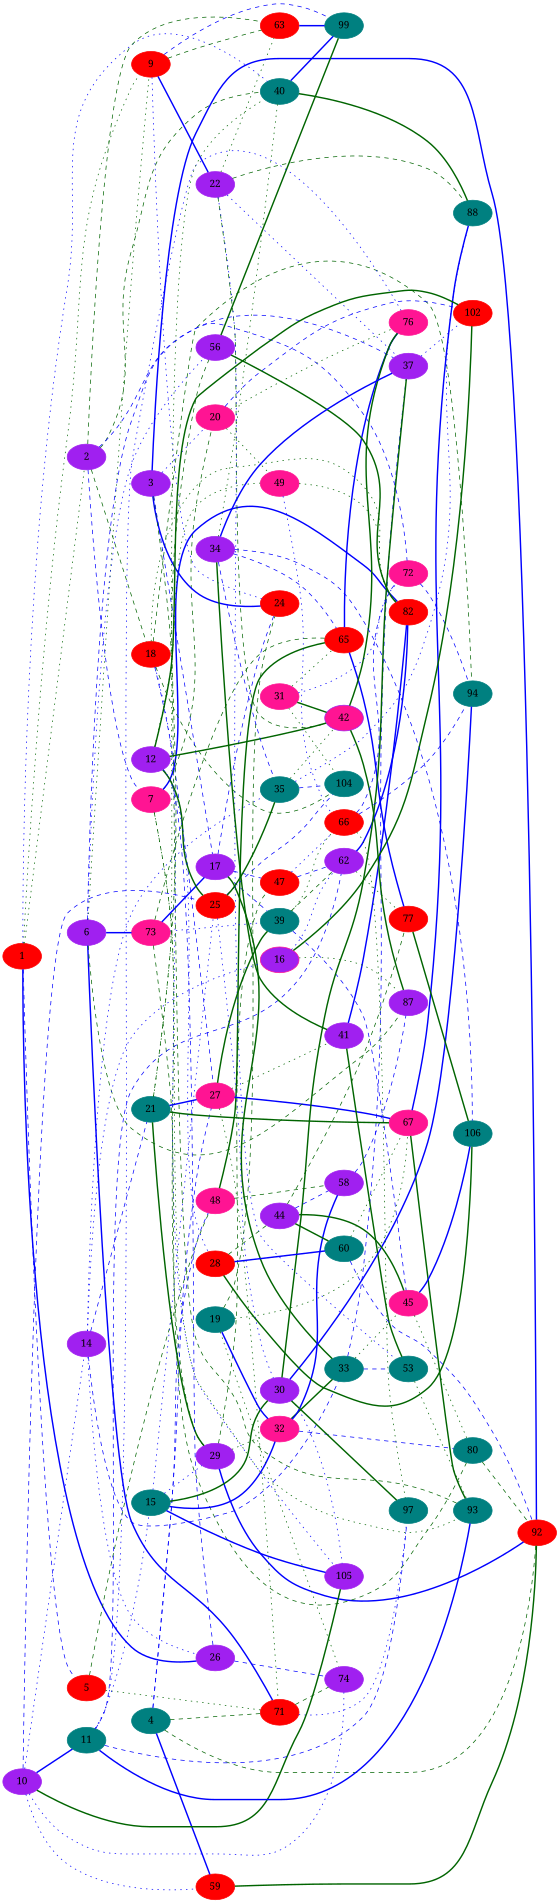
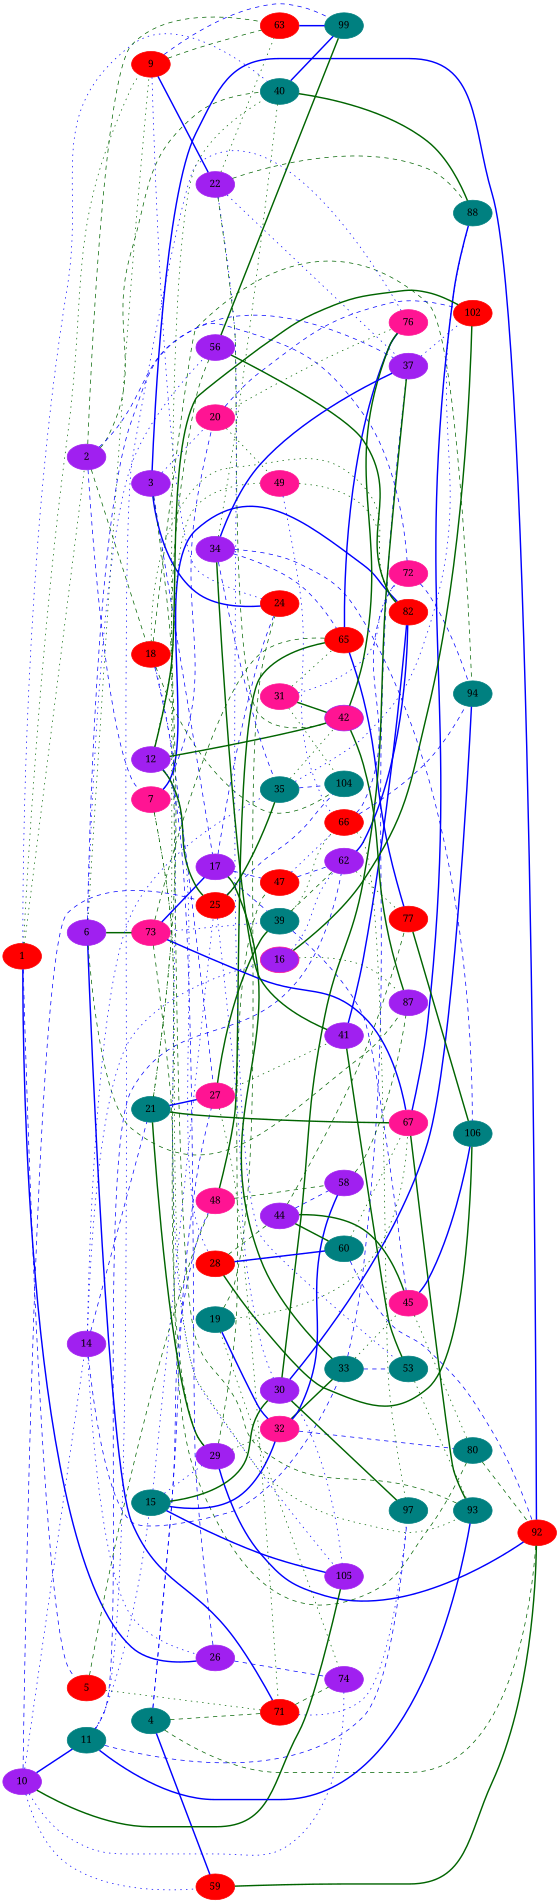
(192, 612) -> (192, 612)
(119, 933) -> (119, 933)
(388, 1097) -> (388, 1097)
(317, 1106) -> (316, 992)
